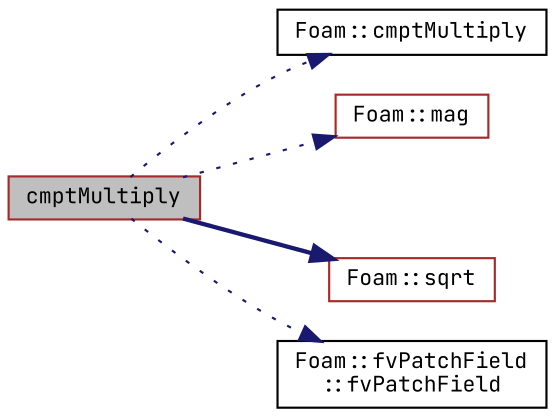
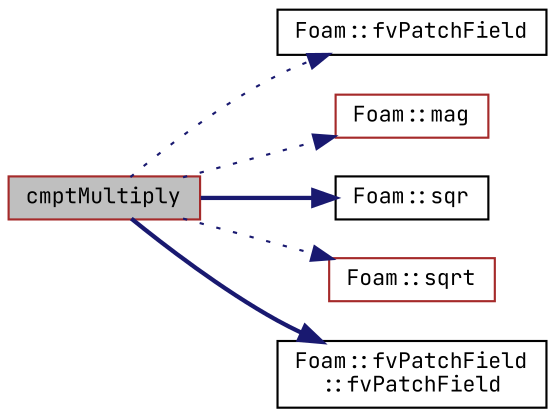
(412, 32) -> (412, 32)
none -> (412, 198)
(248, 236) -> (248, 236)
(214, 280) -> (214, 280)
